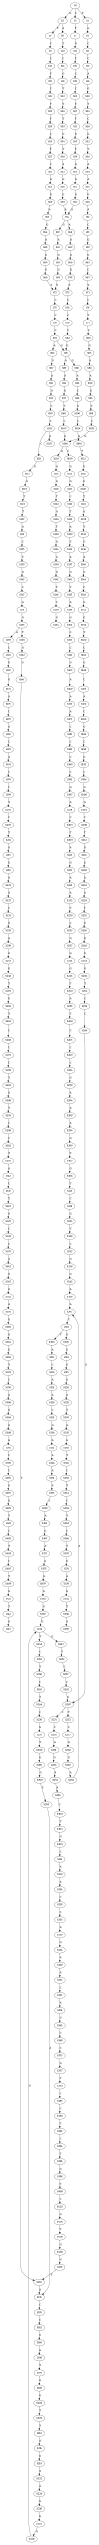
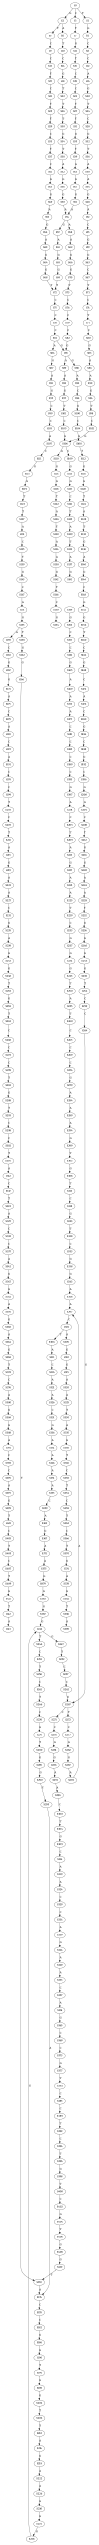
(40, 442) -> (45, 451)
(70, 595) -> none
